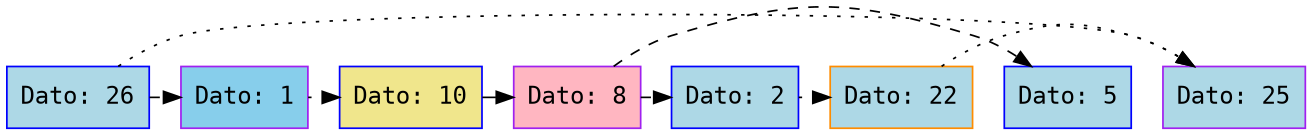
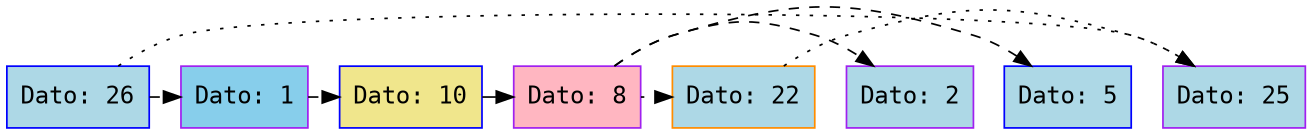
(315, 97) -> (315, 97)
(735, 97) -> (910, 97)
(806, 97) -> (648, 97)
